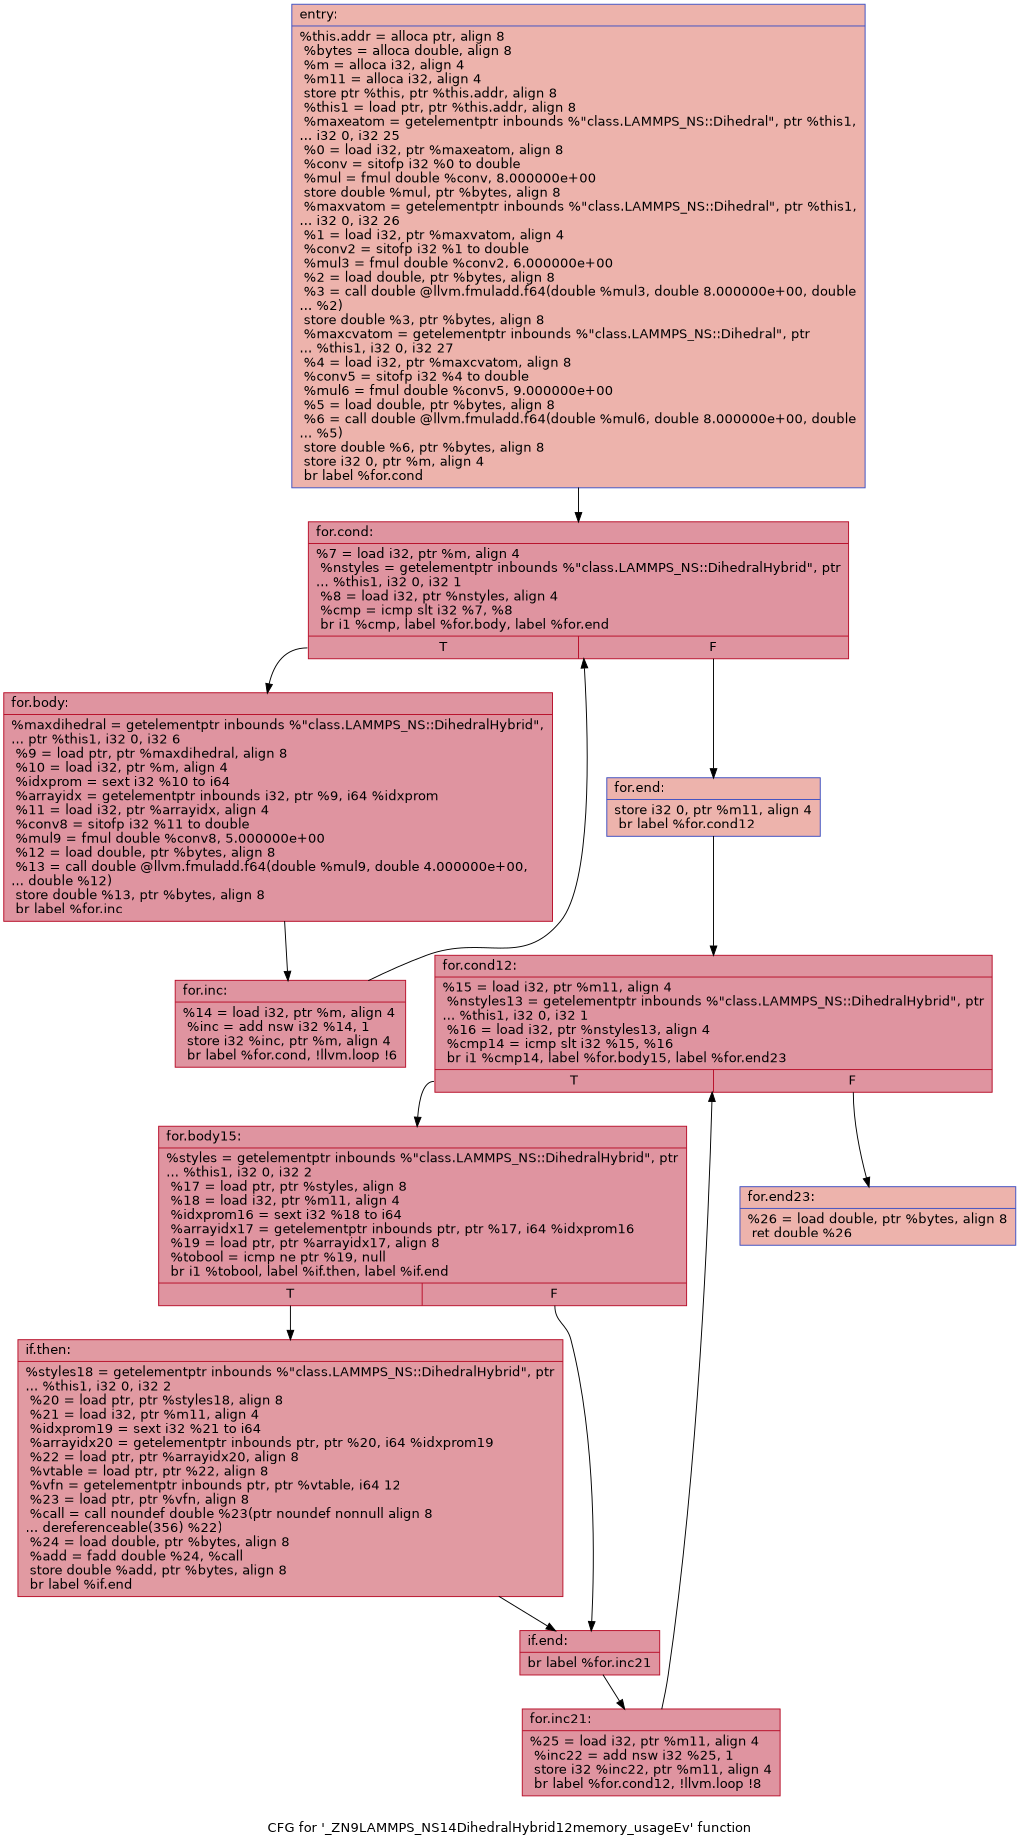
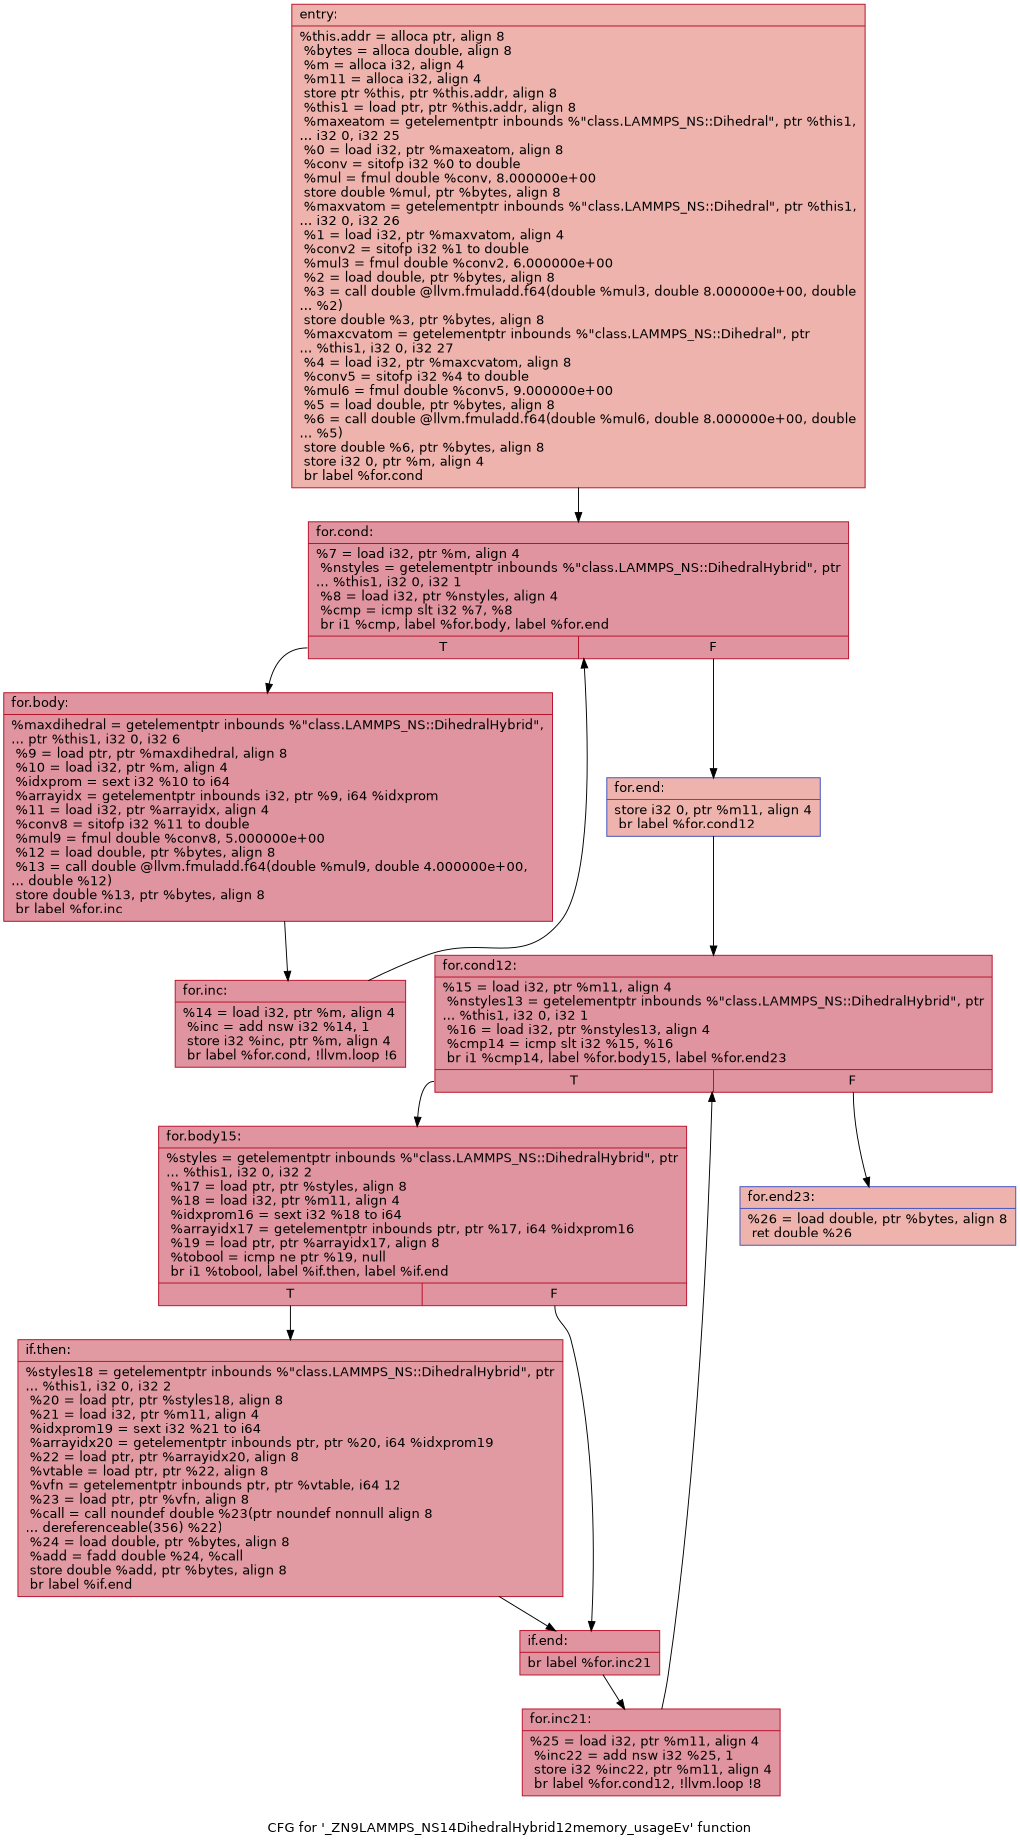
(578, 246) -> (578, 246)
